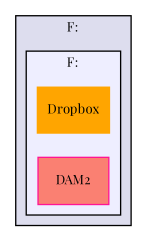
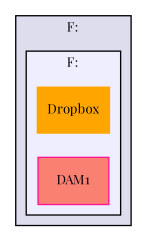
(73, 181) -> (73, 181)
